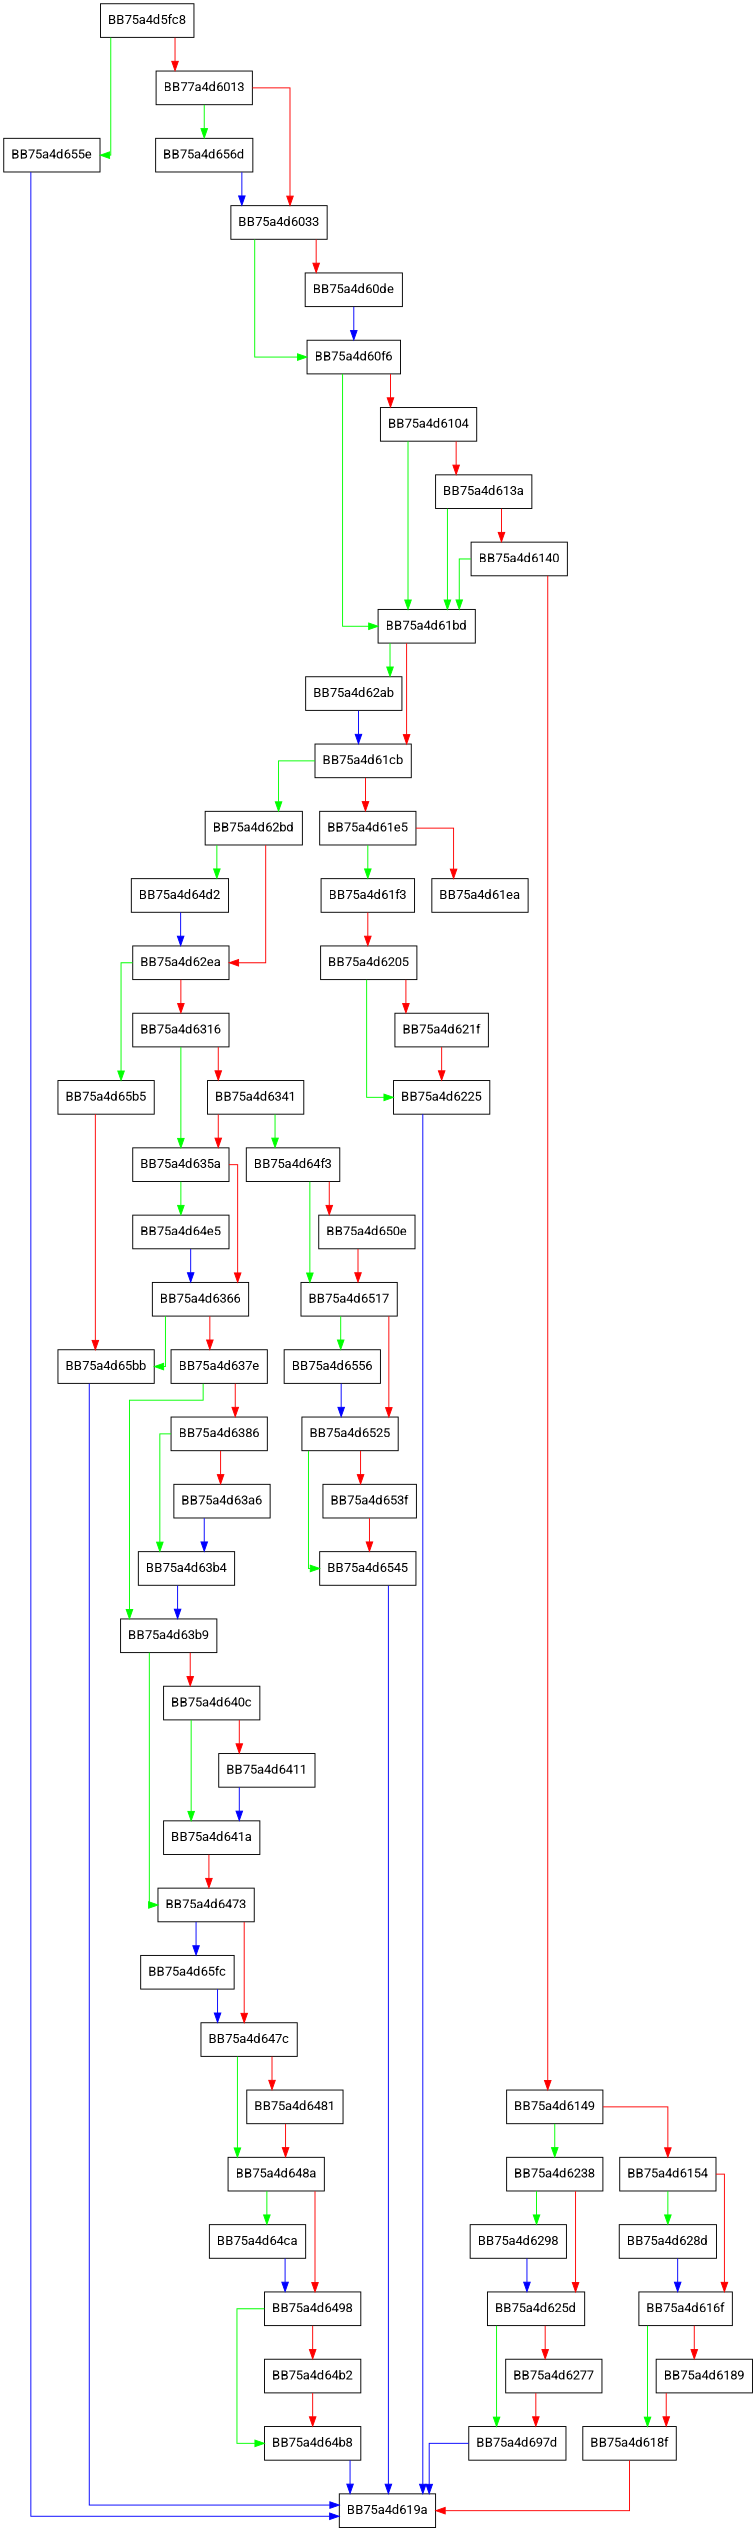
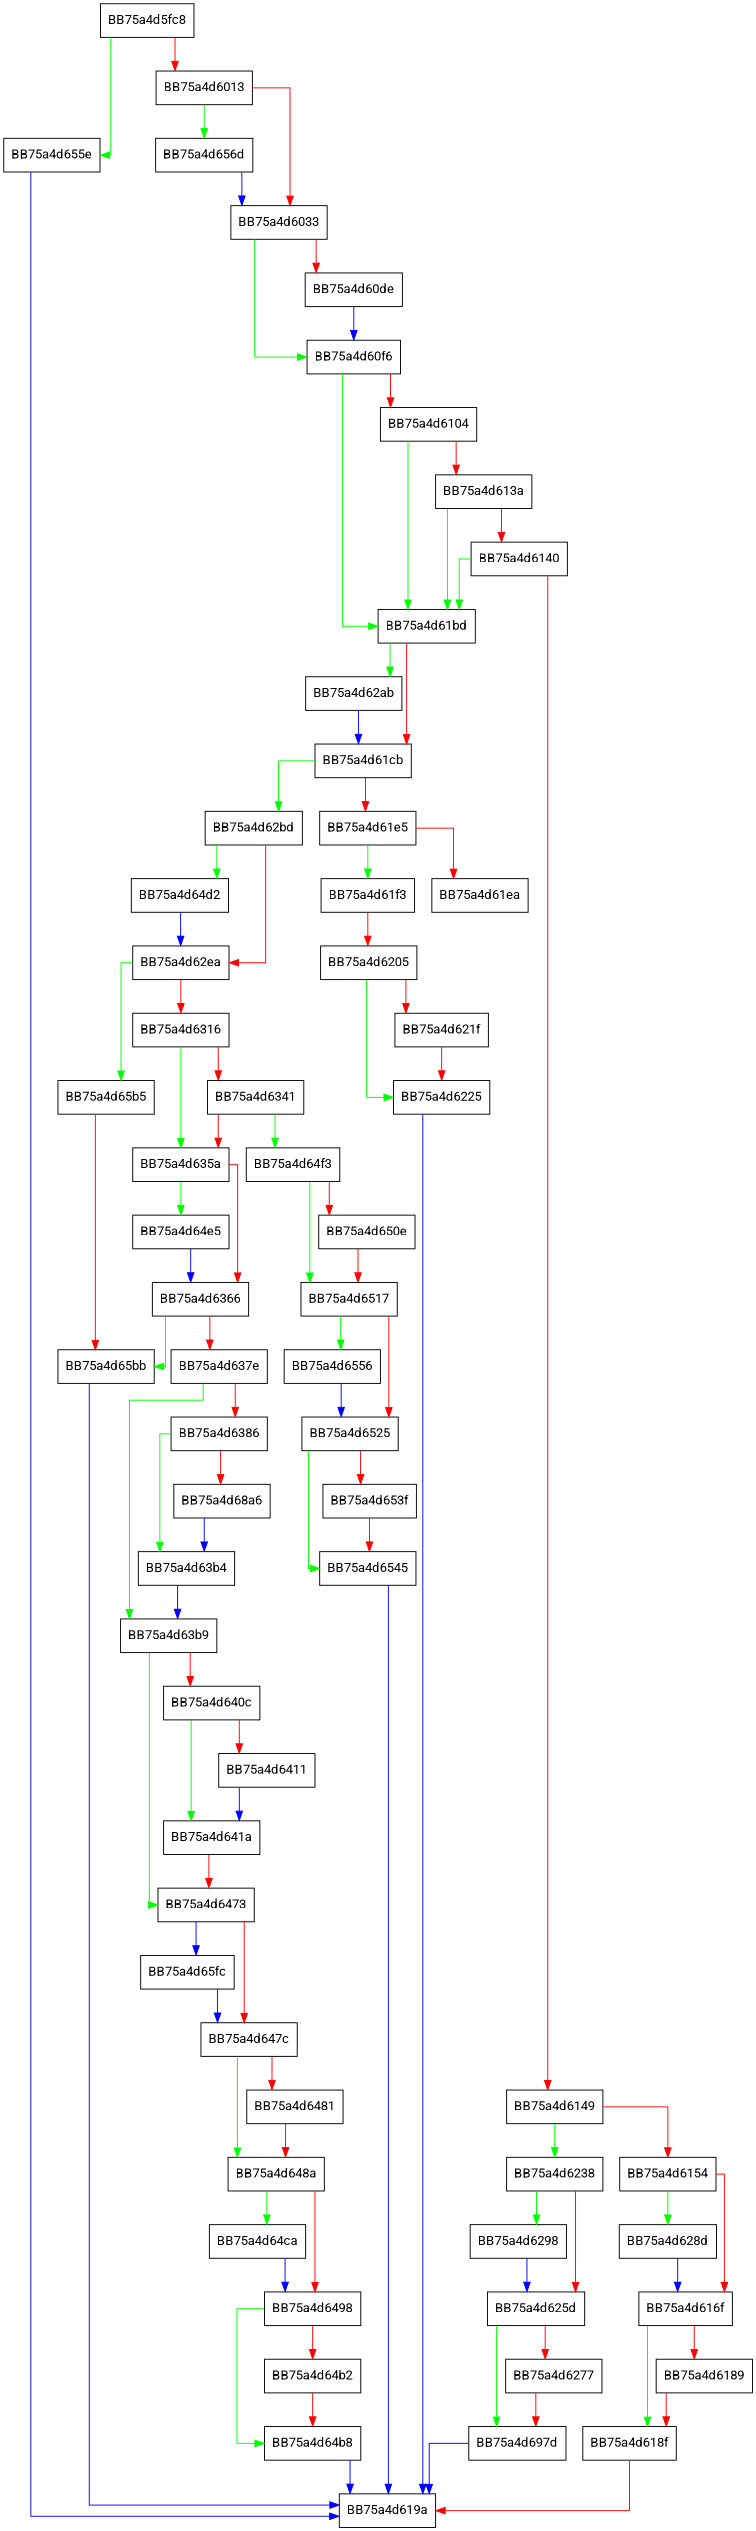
(204, 88) -> (204, 88)
(222, 1501) -> (222, 1501)
